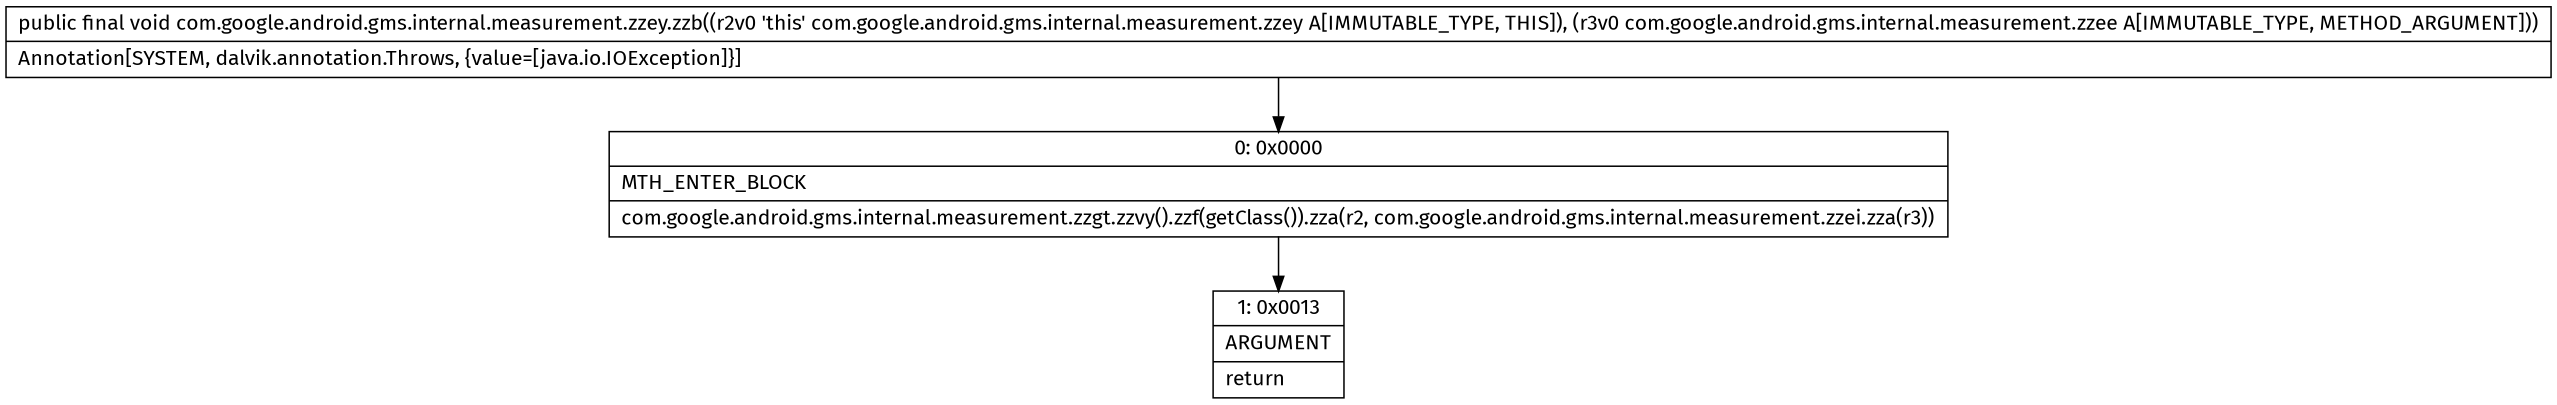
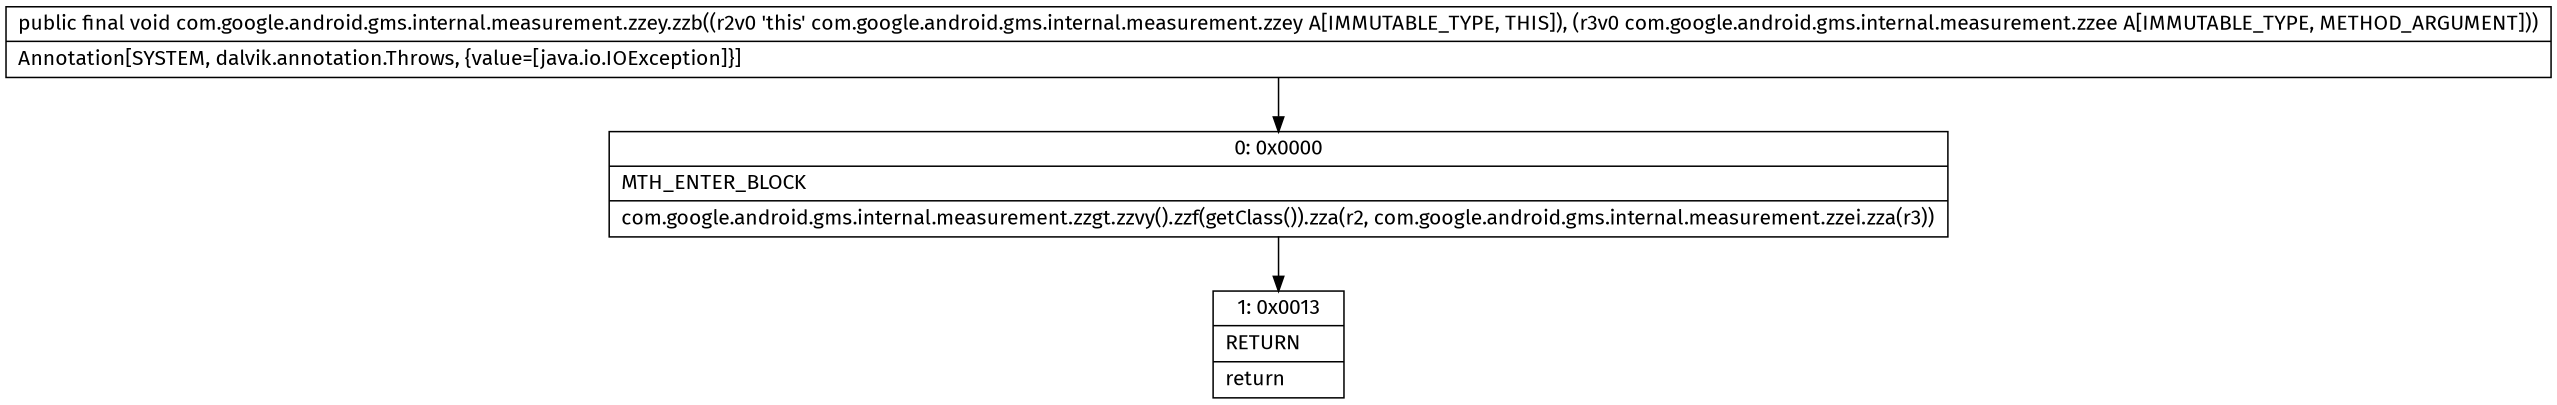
(1279, 343) -> (1264, 343)
